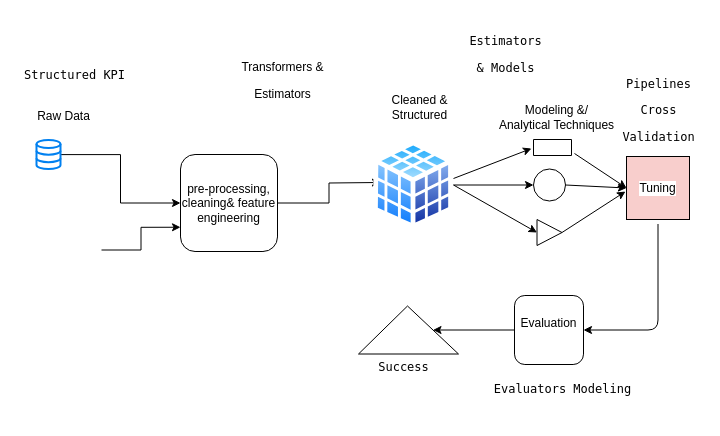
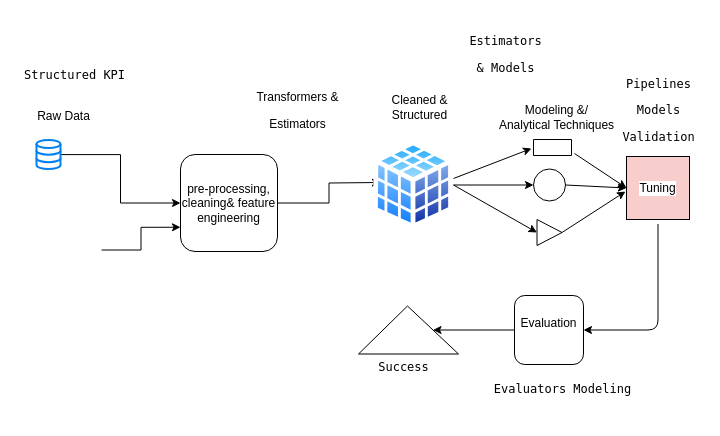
(283, 81) -> (298, 111)
(659, 124) -> (659, 124)
